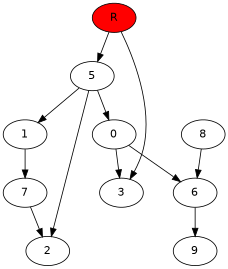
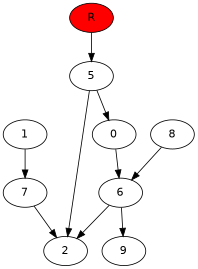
(62, 103) -> none
(121, 193) -> none
none -> (96, 219)
